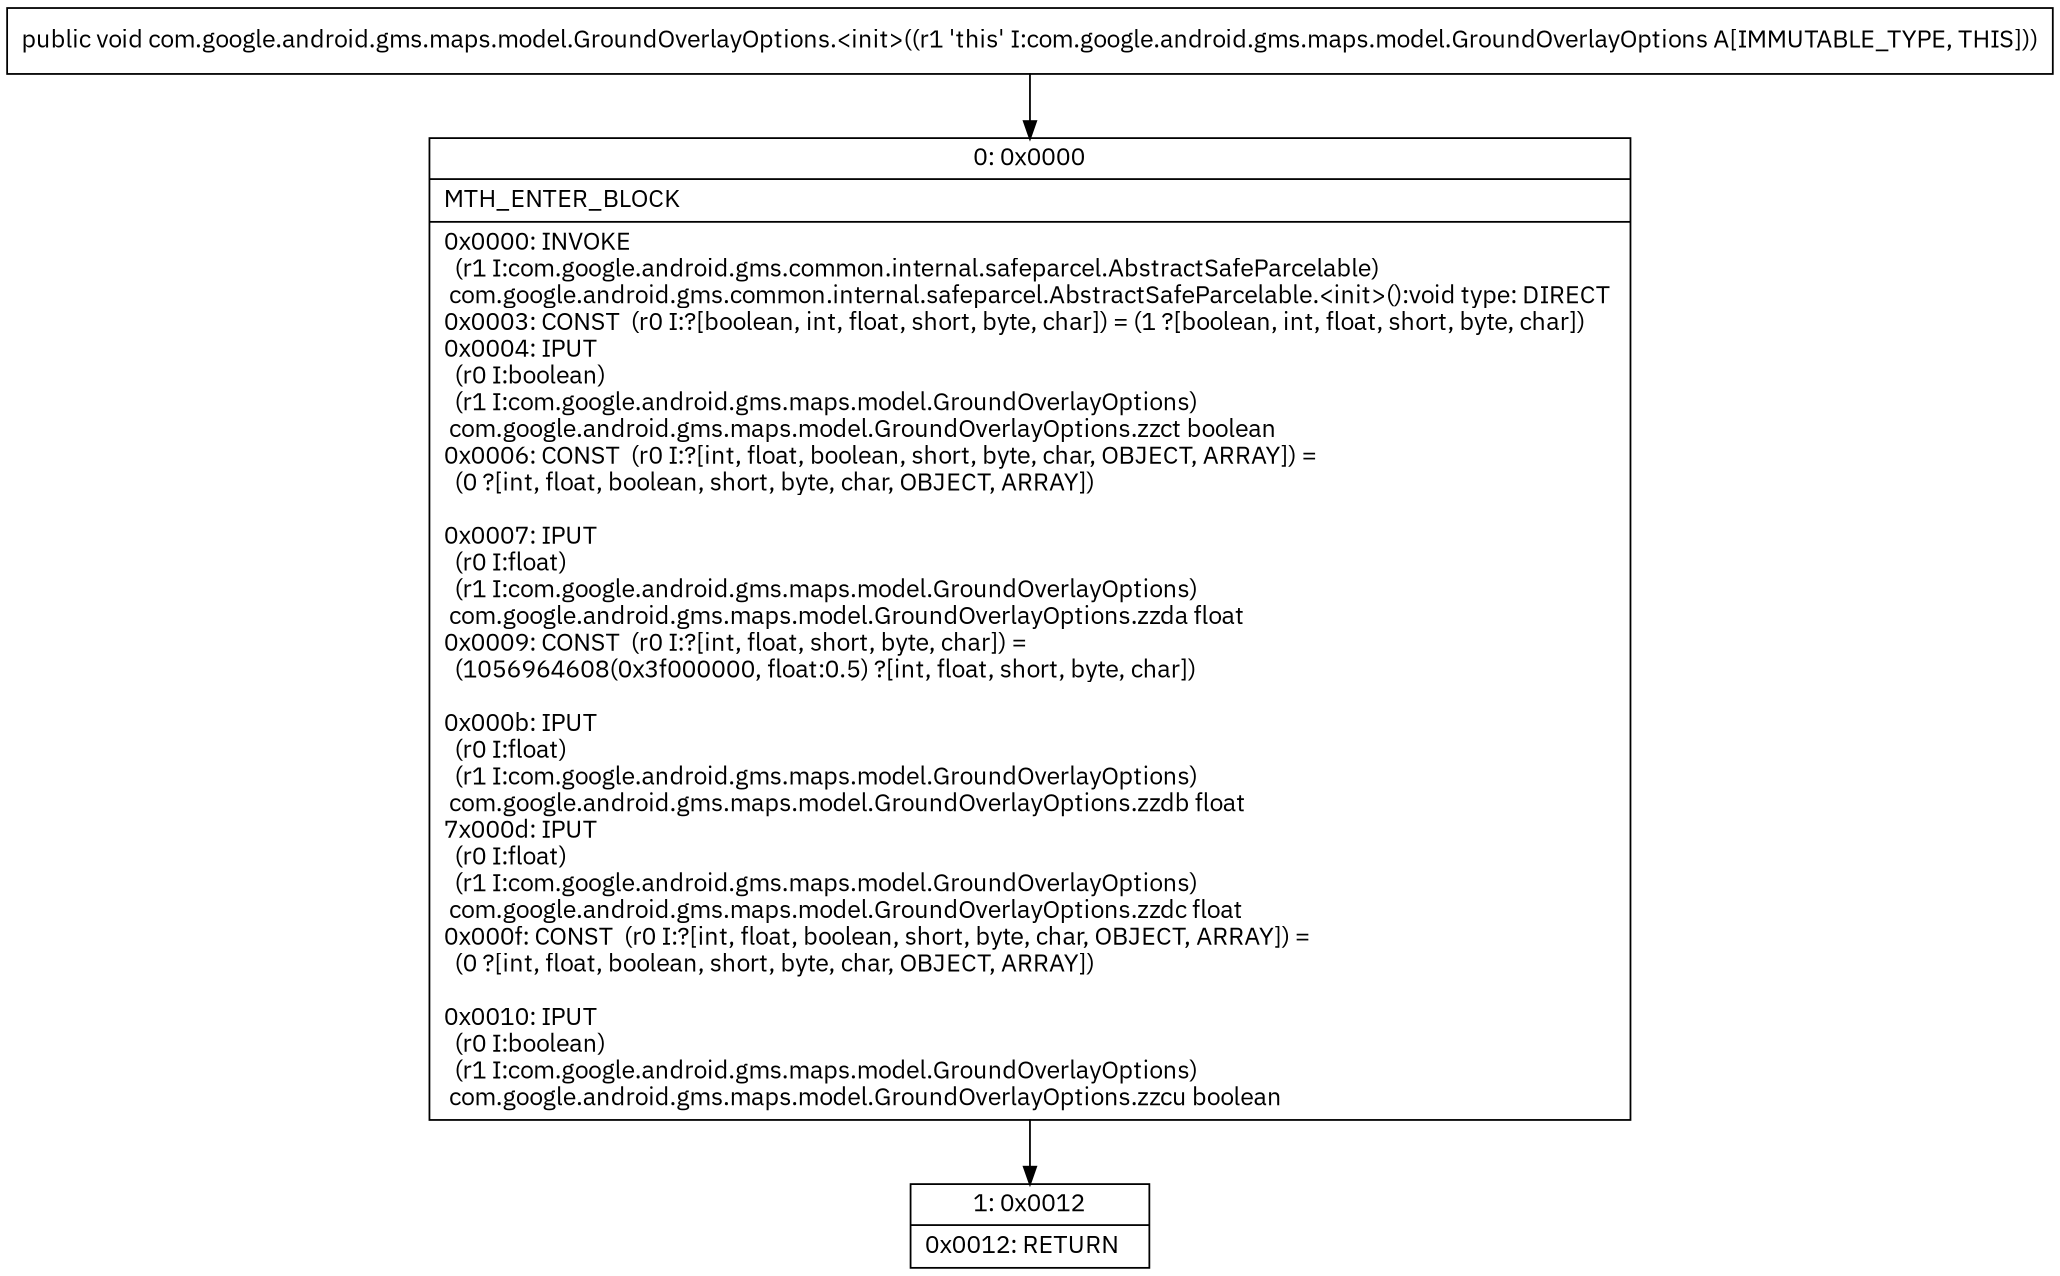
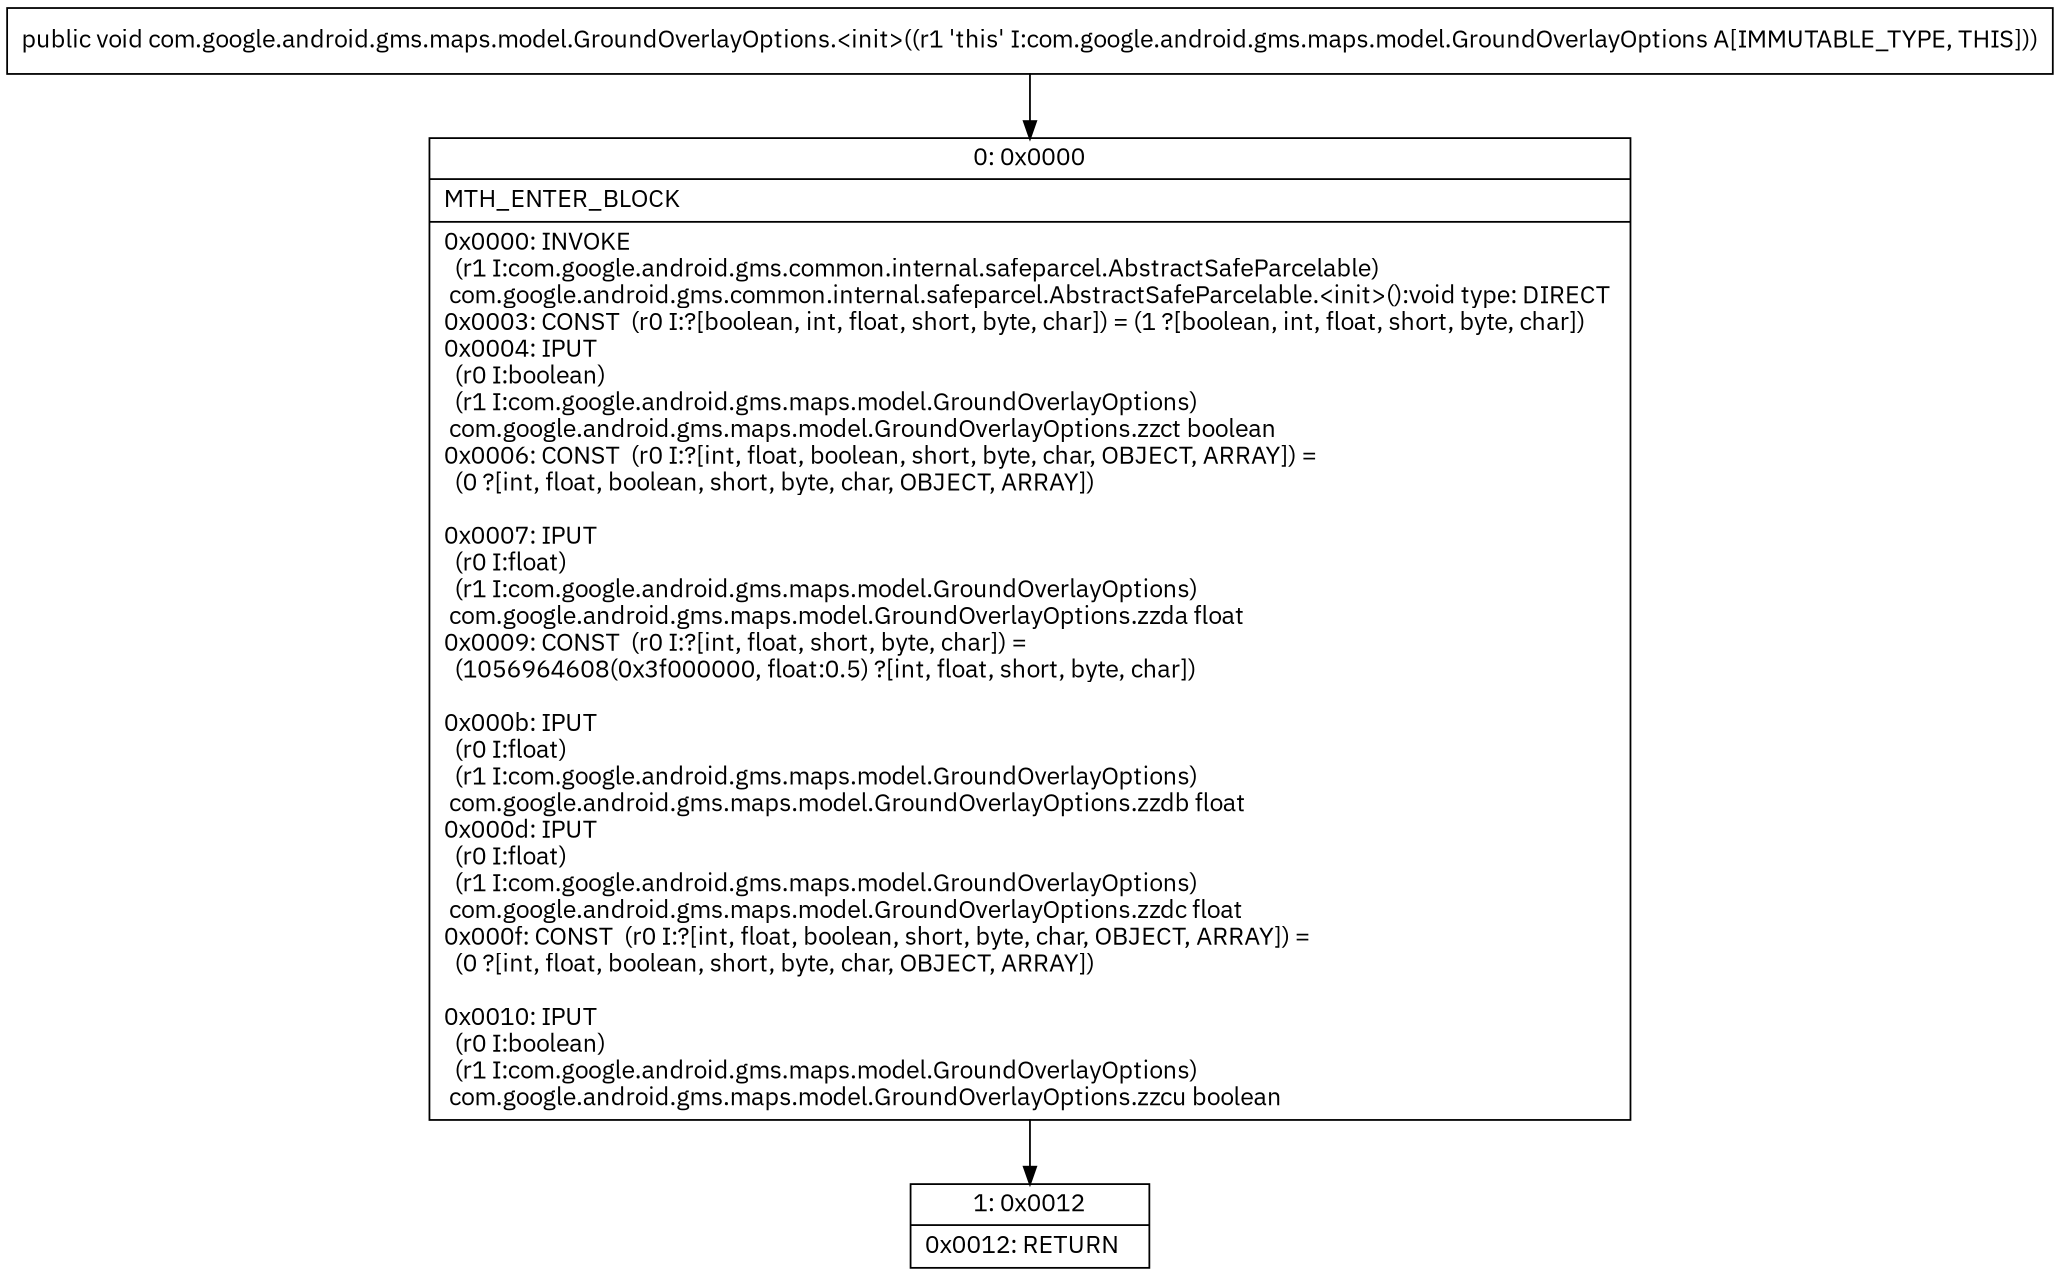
(527, 830) -> (527, 830)
